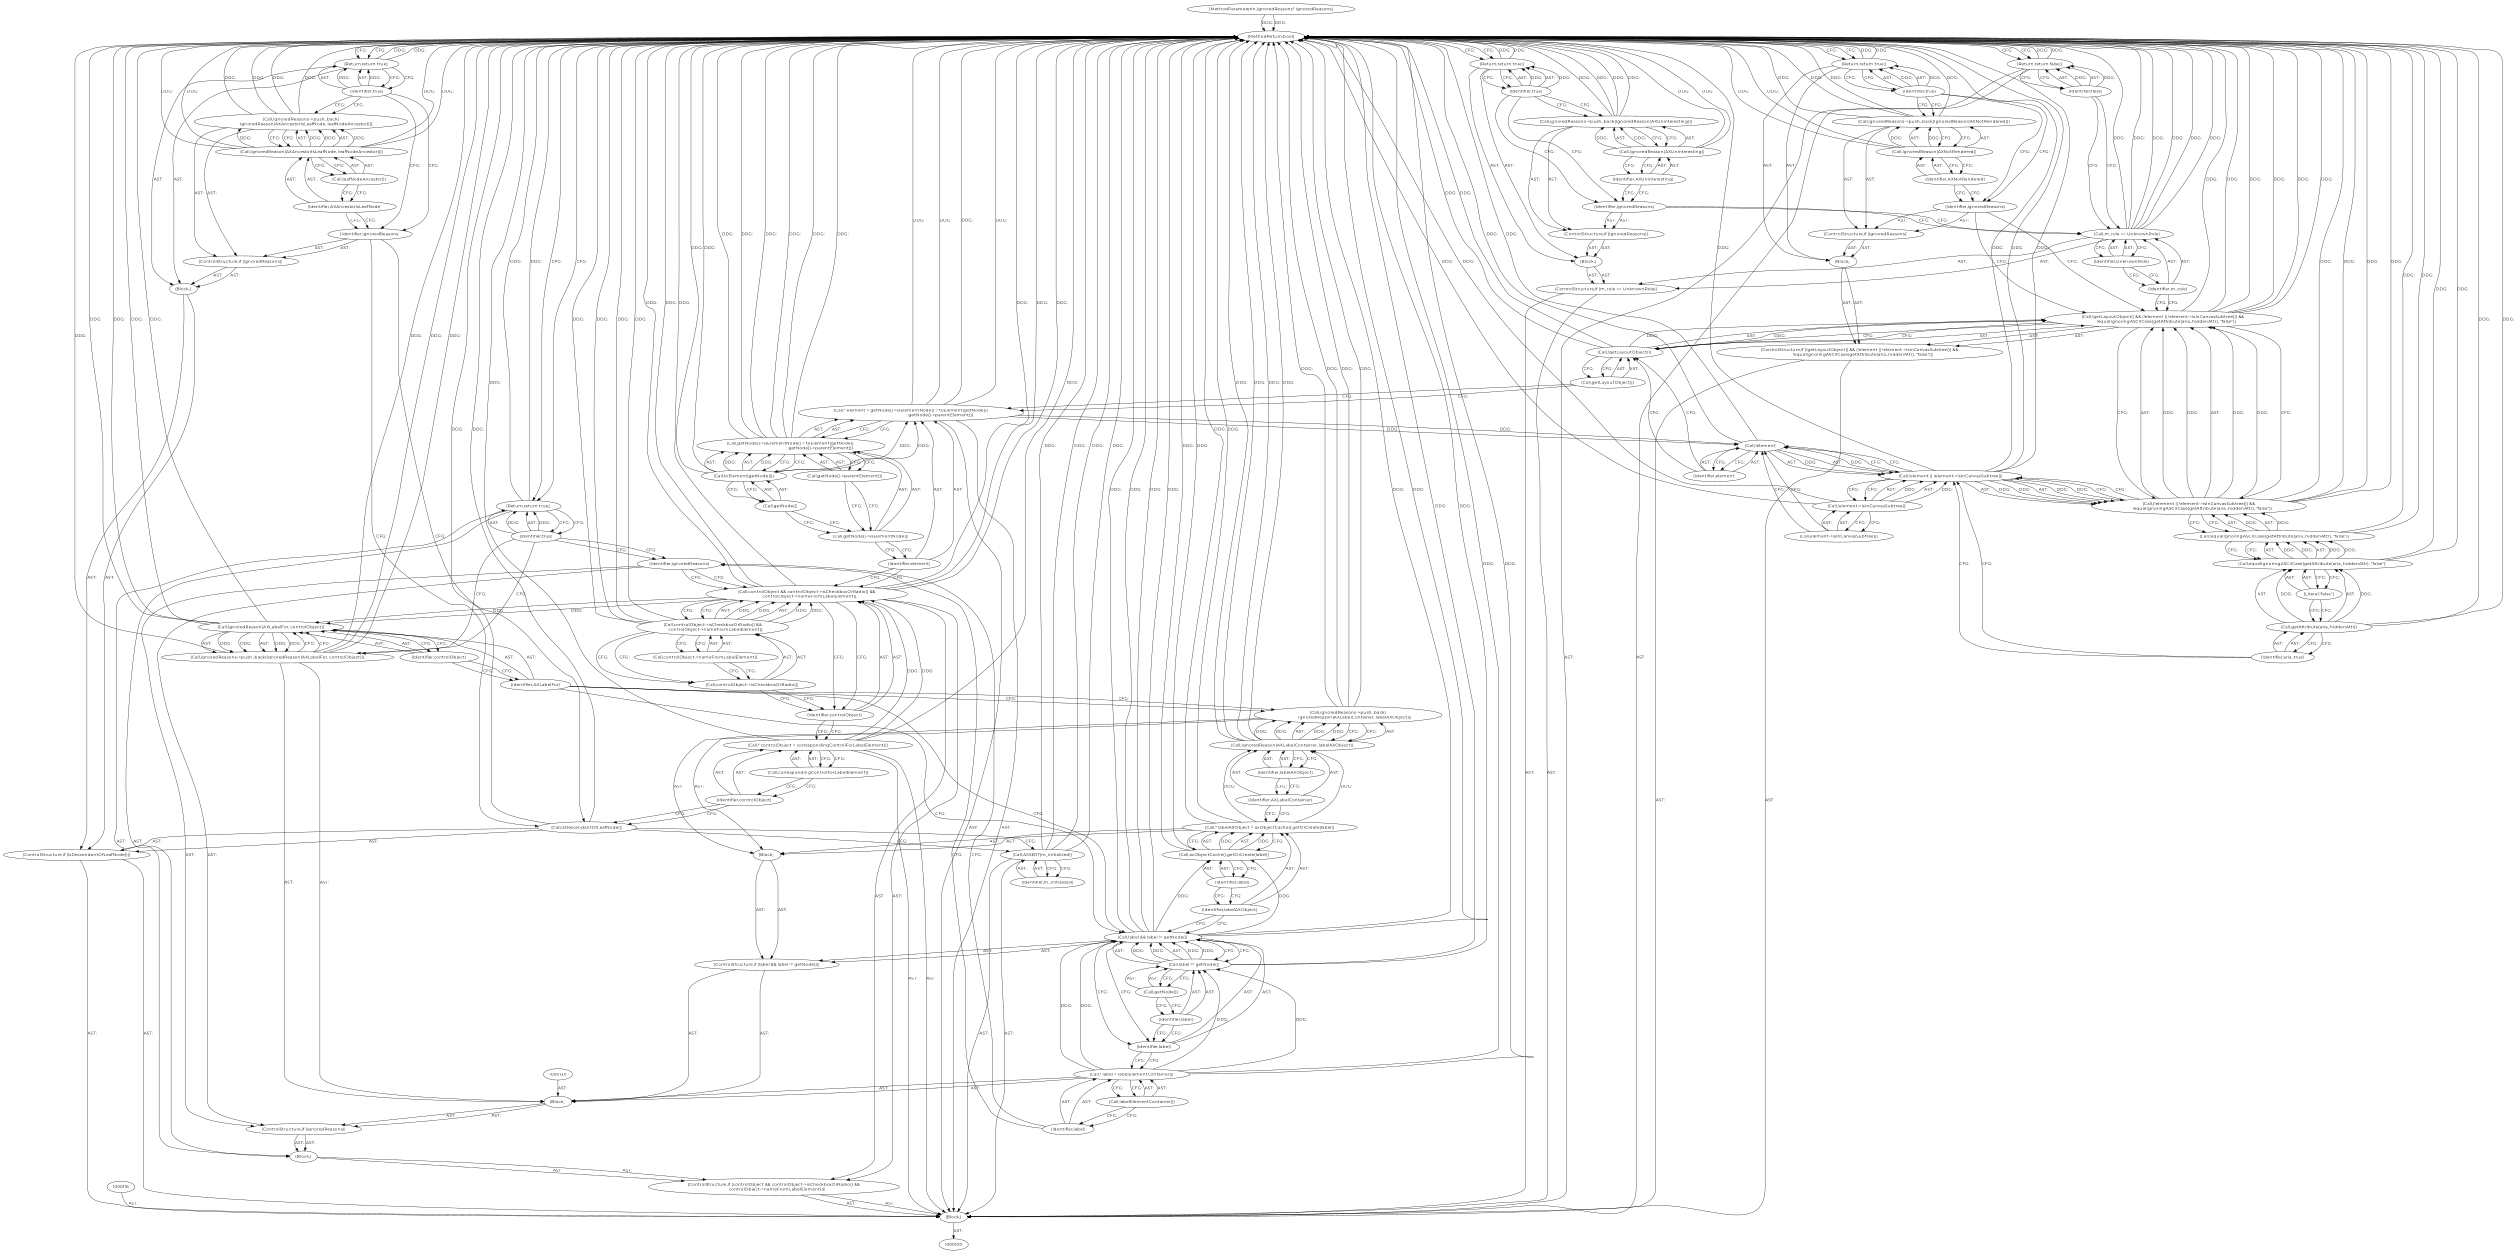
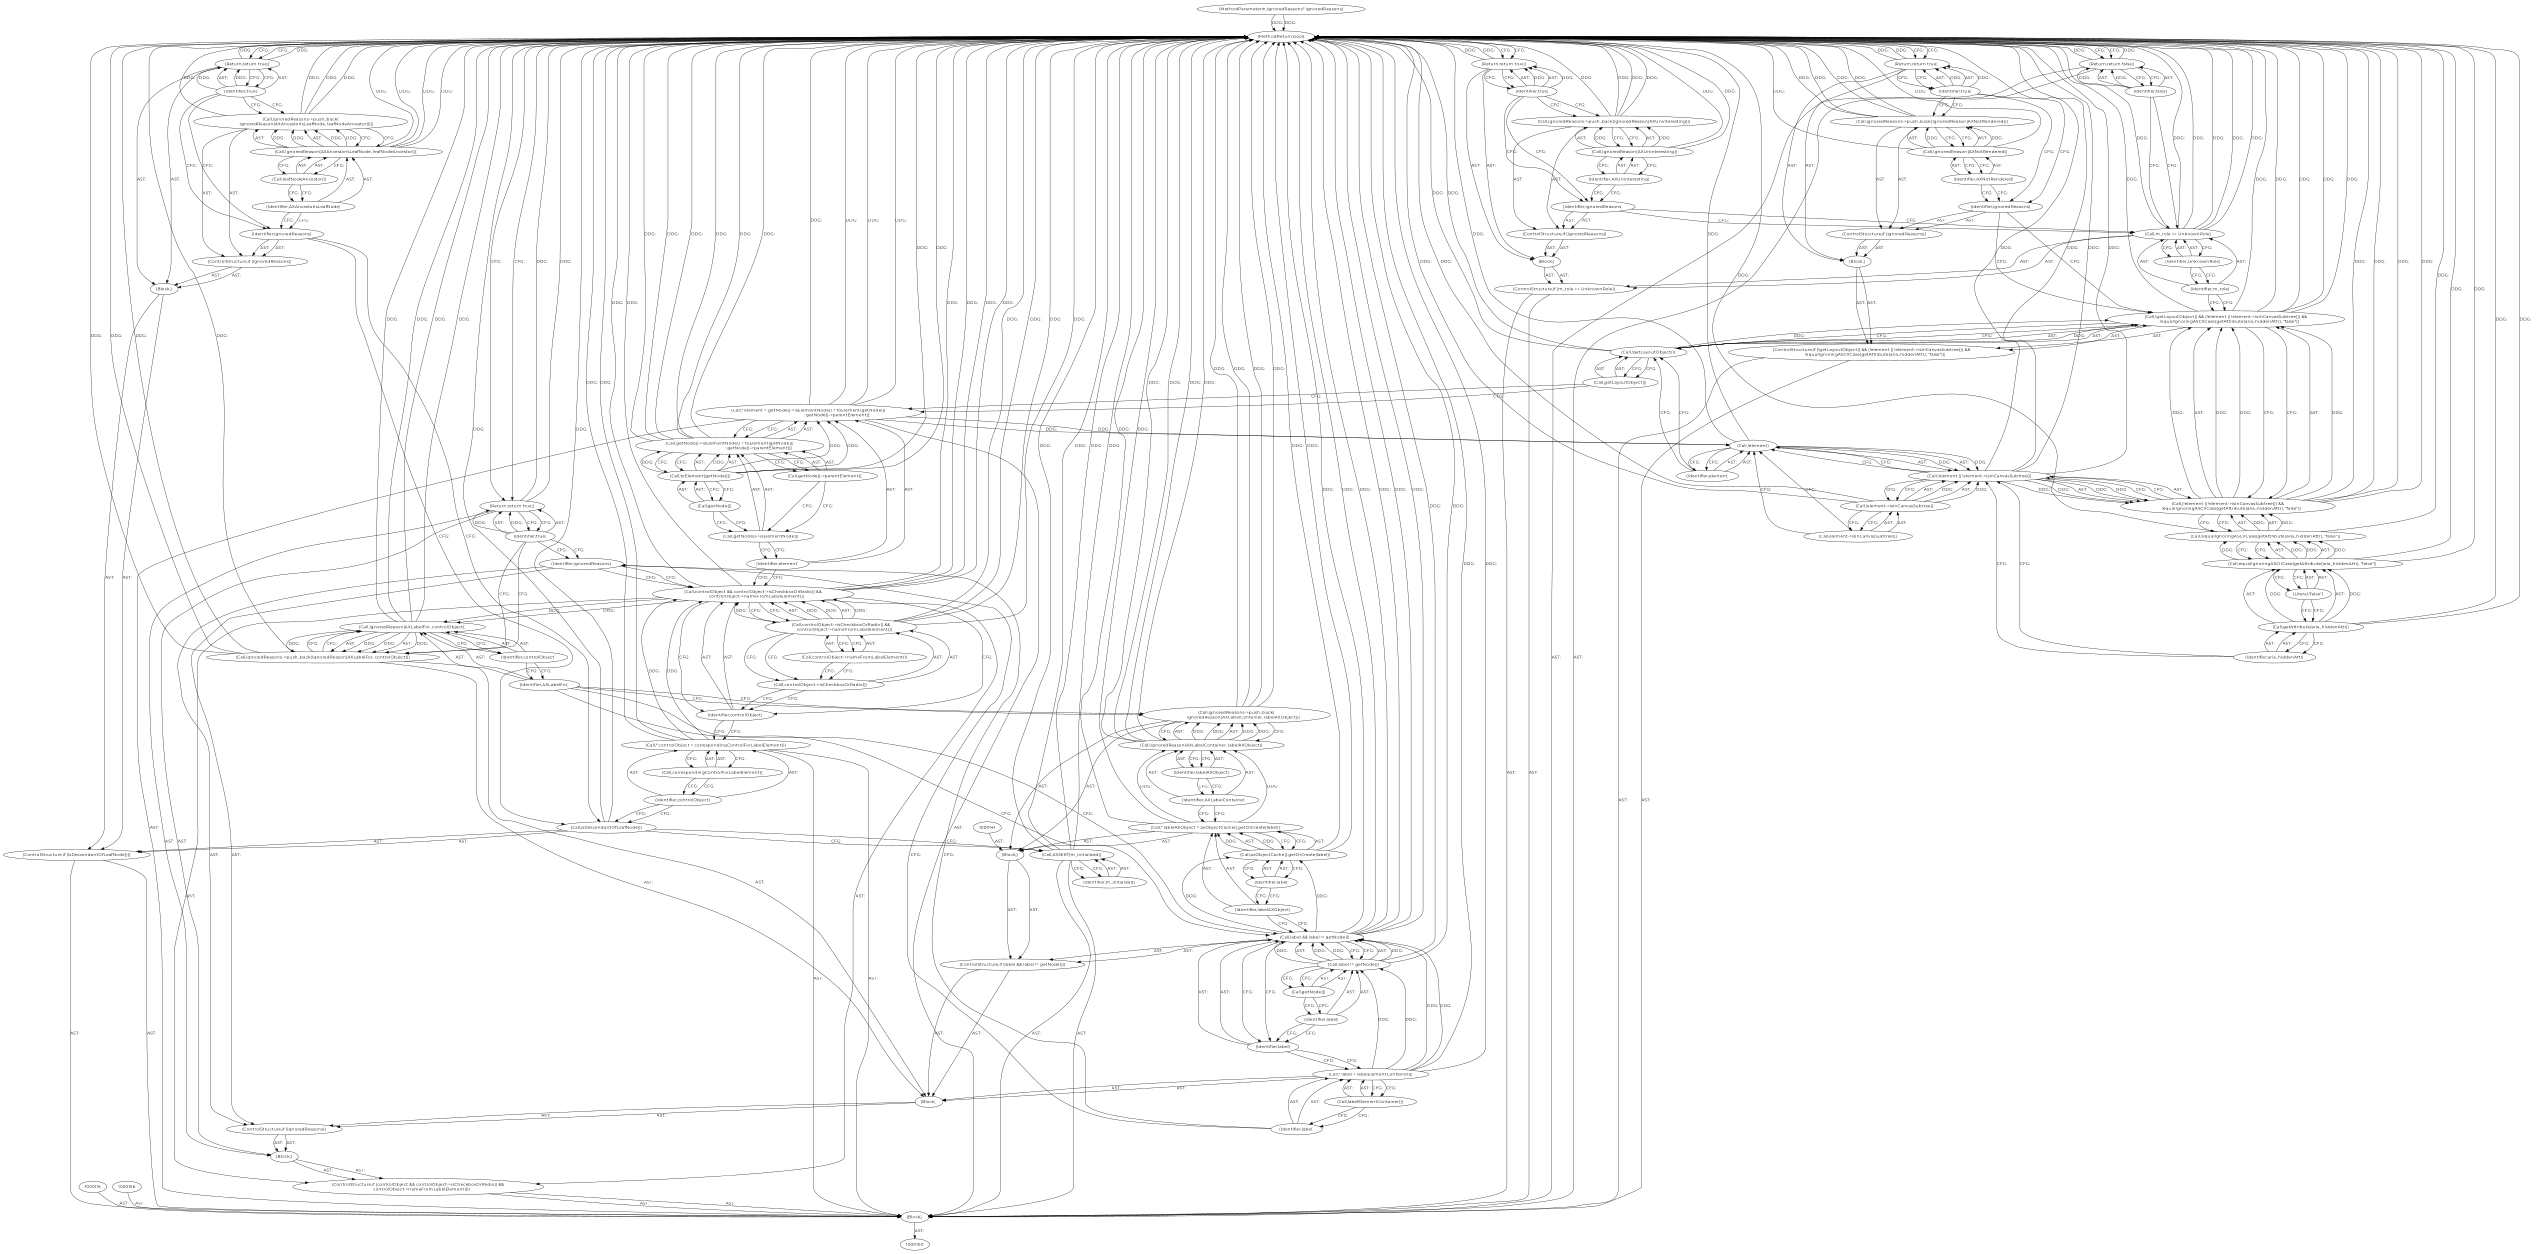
(2283, 657) -> (2275, 657)
none -> (987, 828)
(558, 1074) -> none
none -> (127, 1187)
